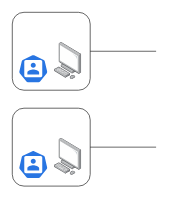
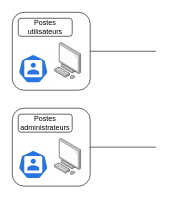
none -> (45, 27)
none -> (45, 123)
